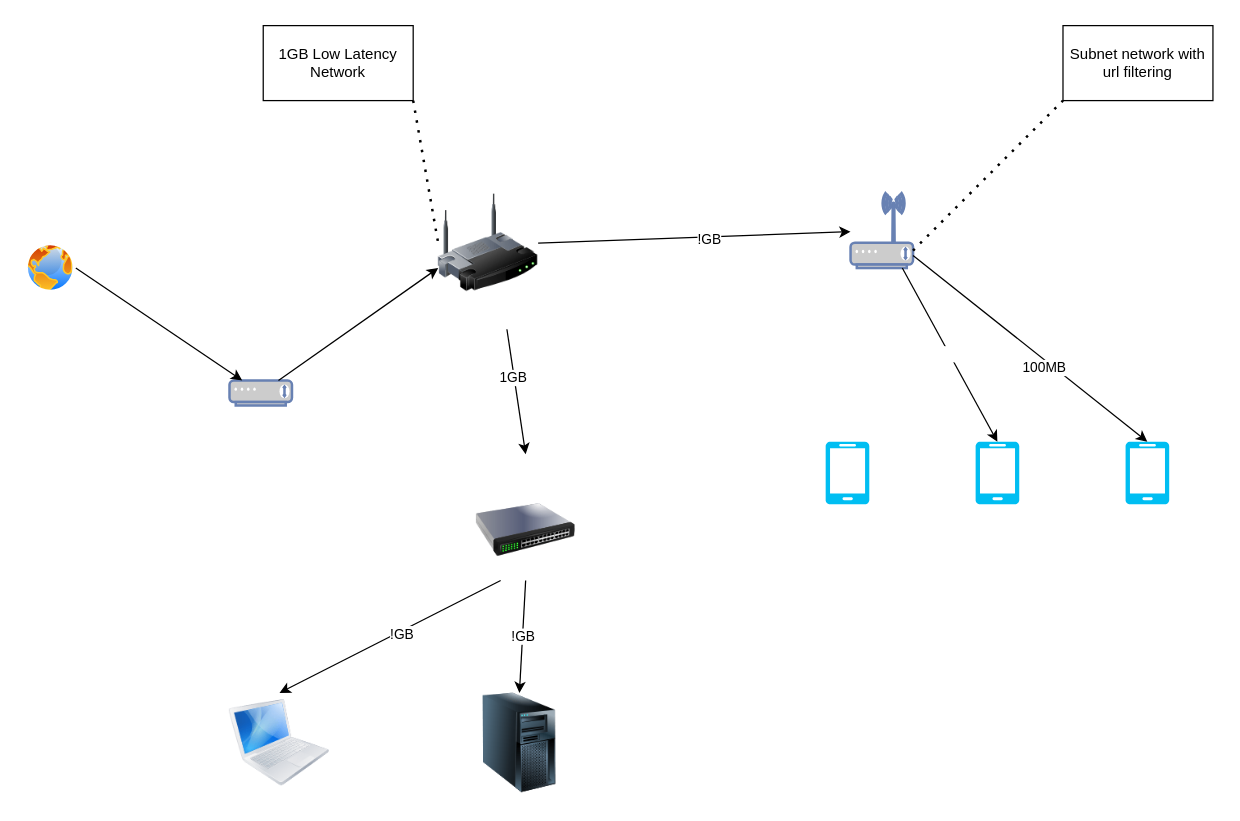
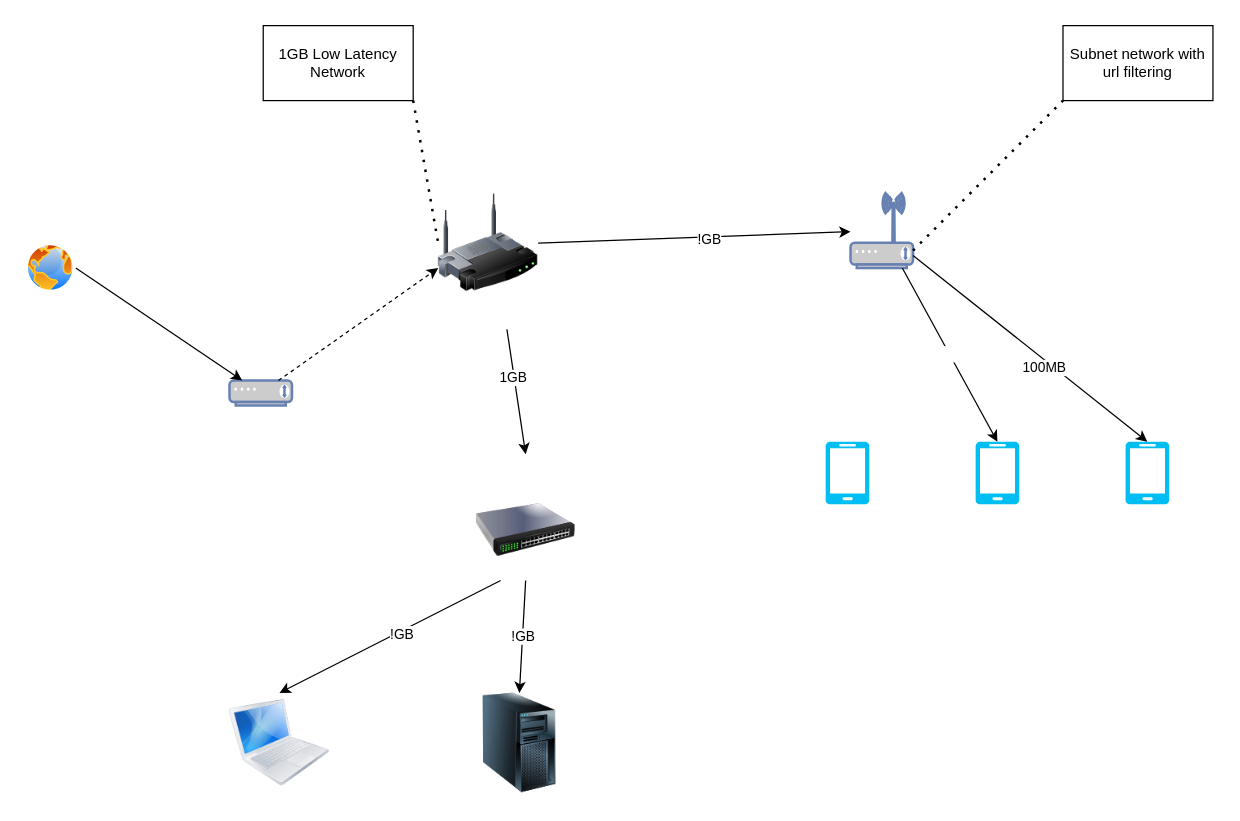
(355, 326) -> (355, 326)
